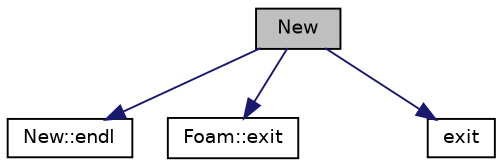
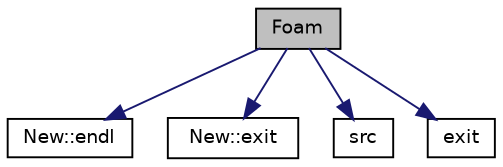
(298, 29) -> (298, 29)
(233, 138) -> (233, 138)
none -> (363, 138)
